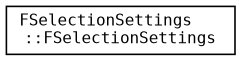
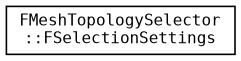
(121, 30) -> (121, 30)
